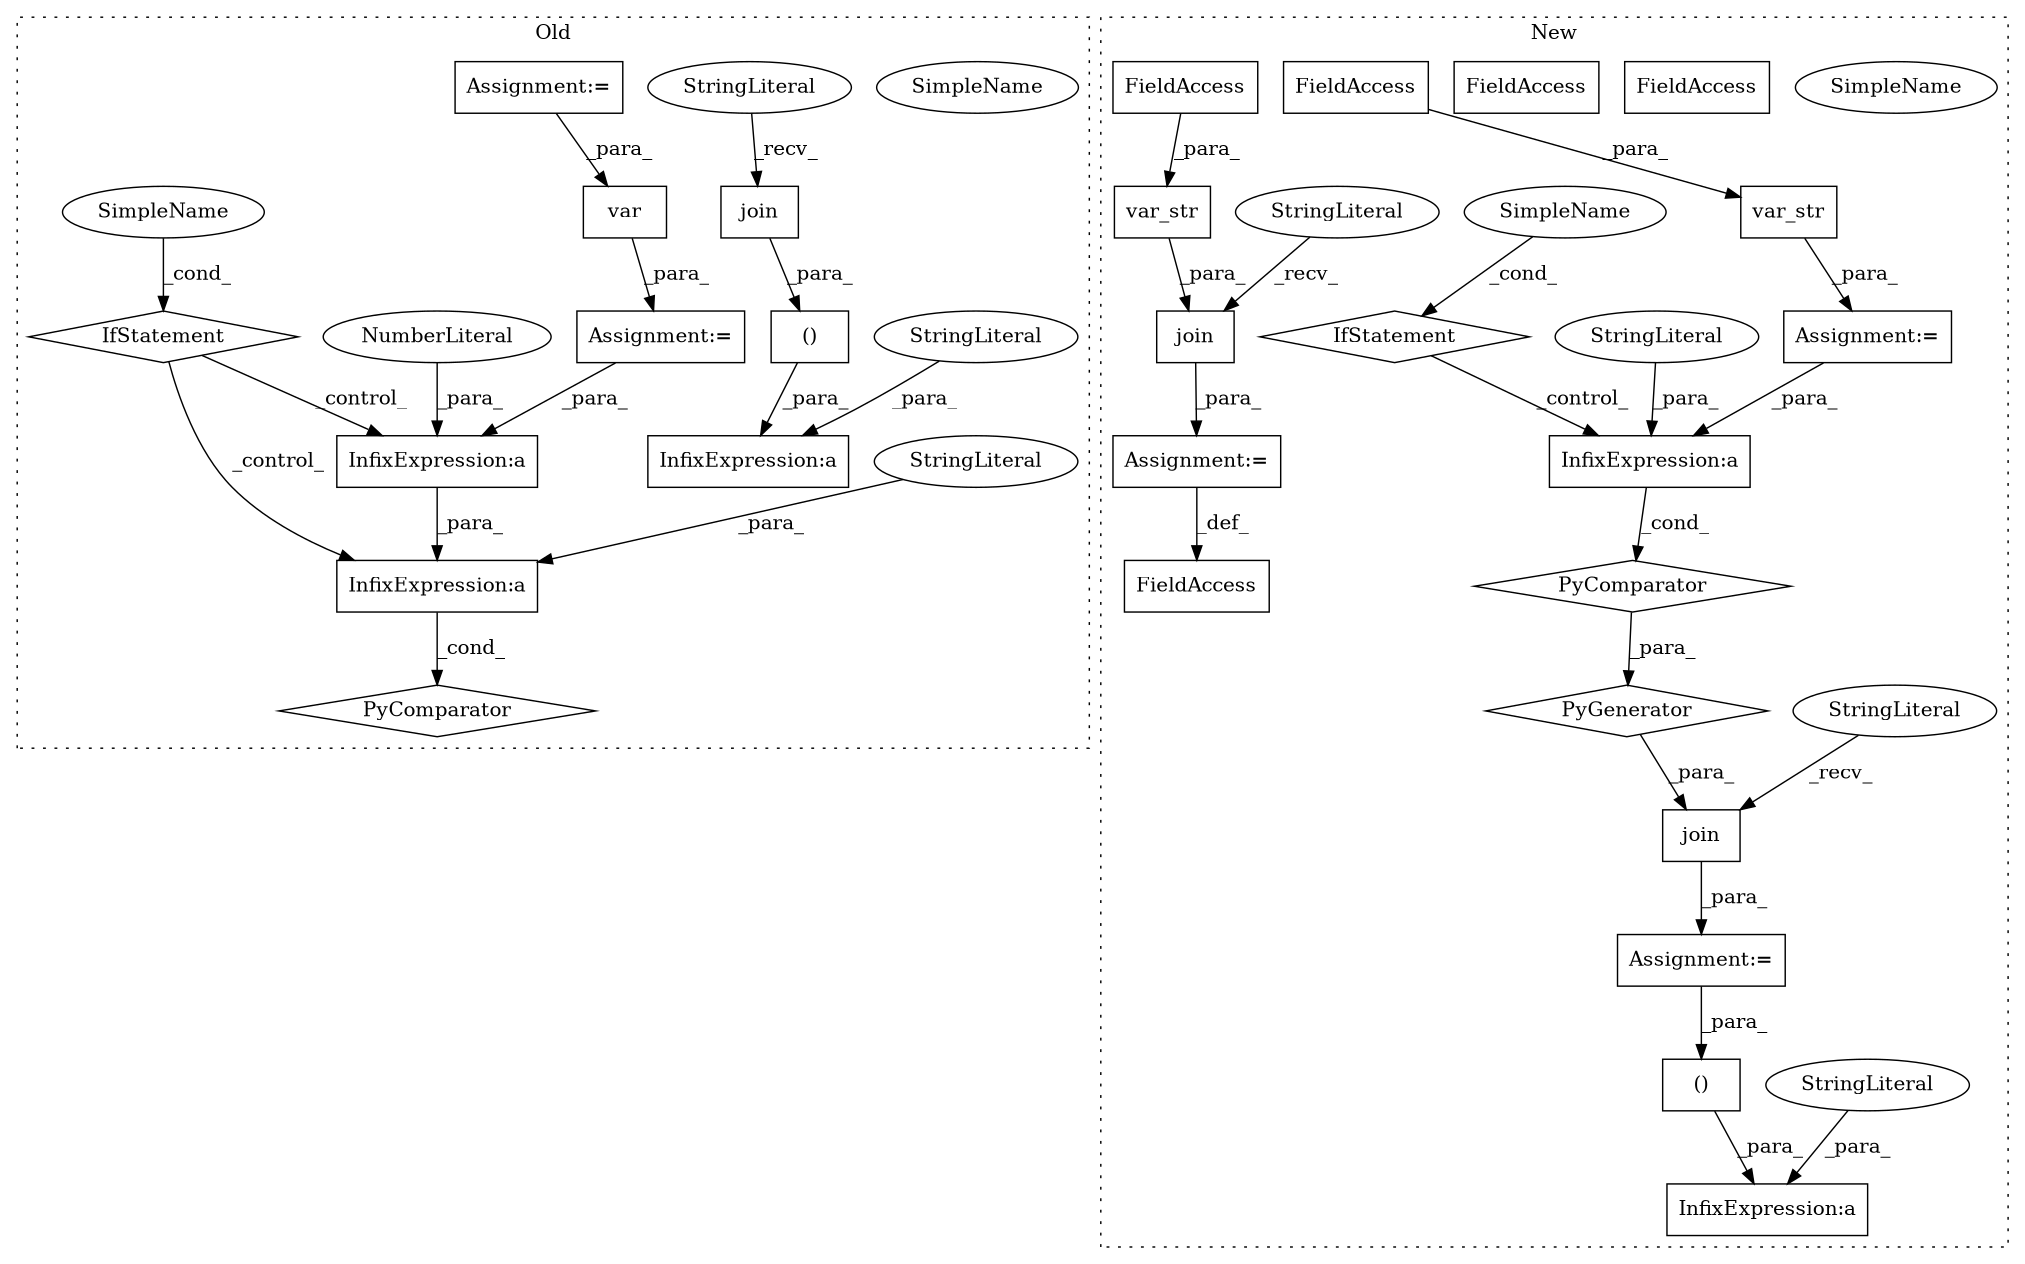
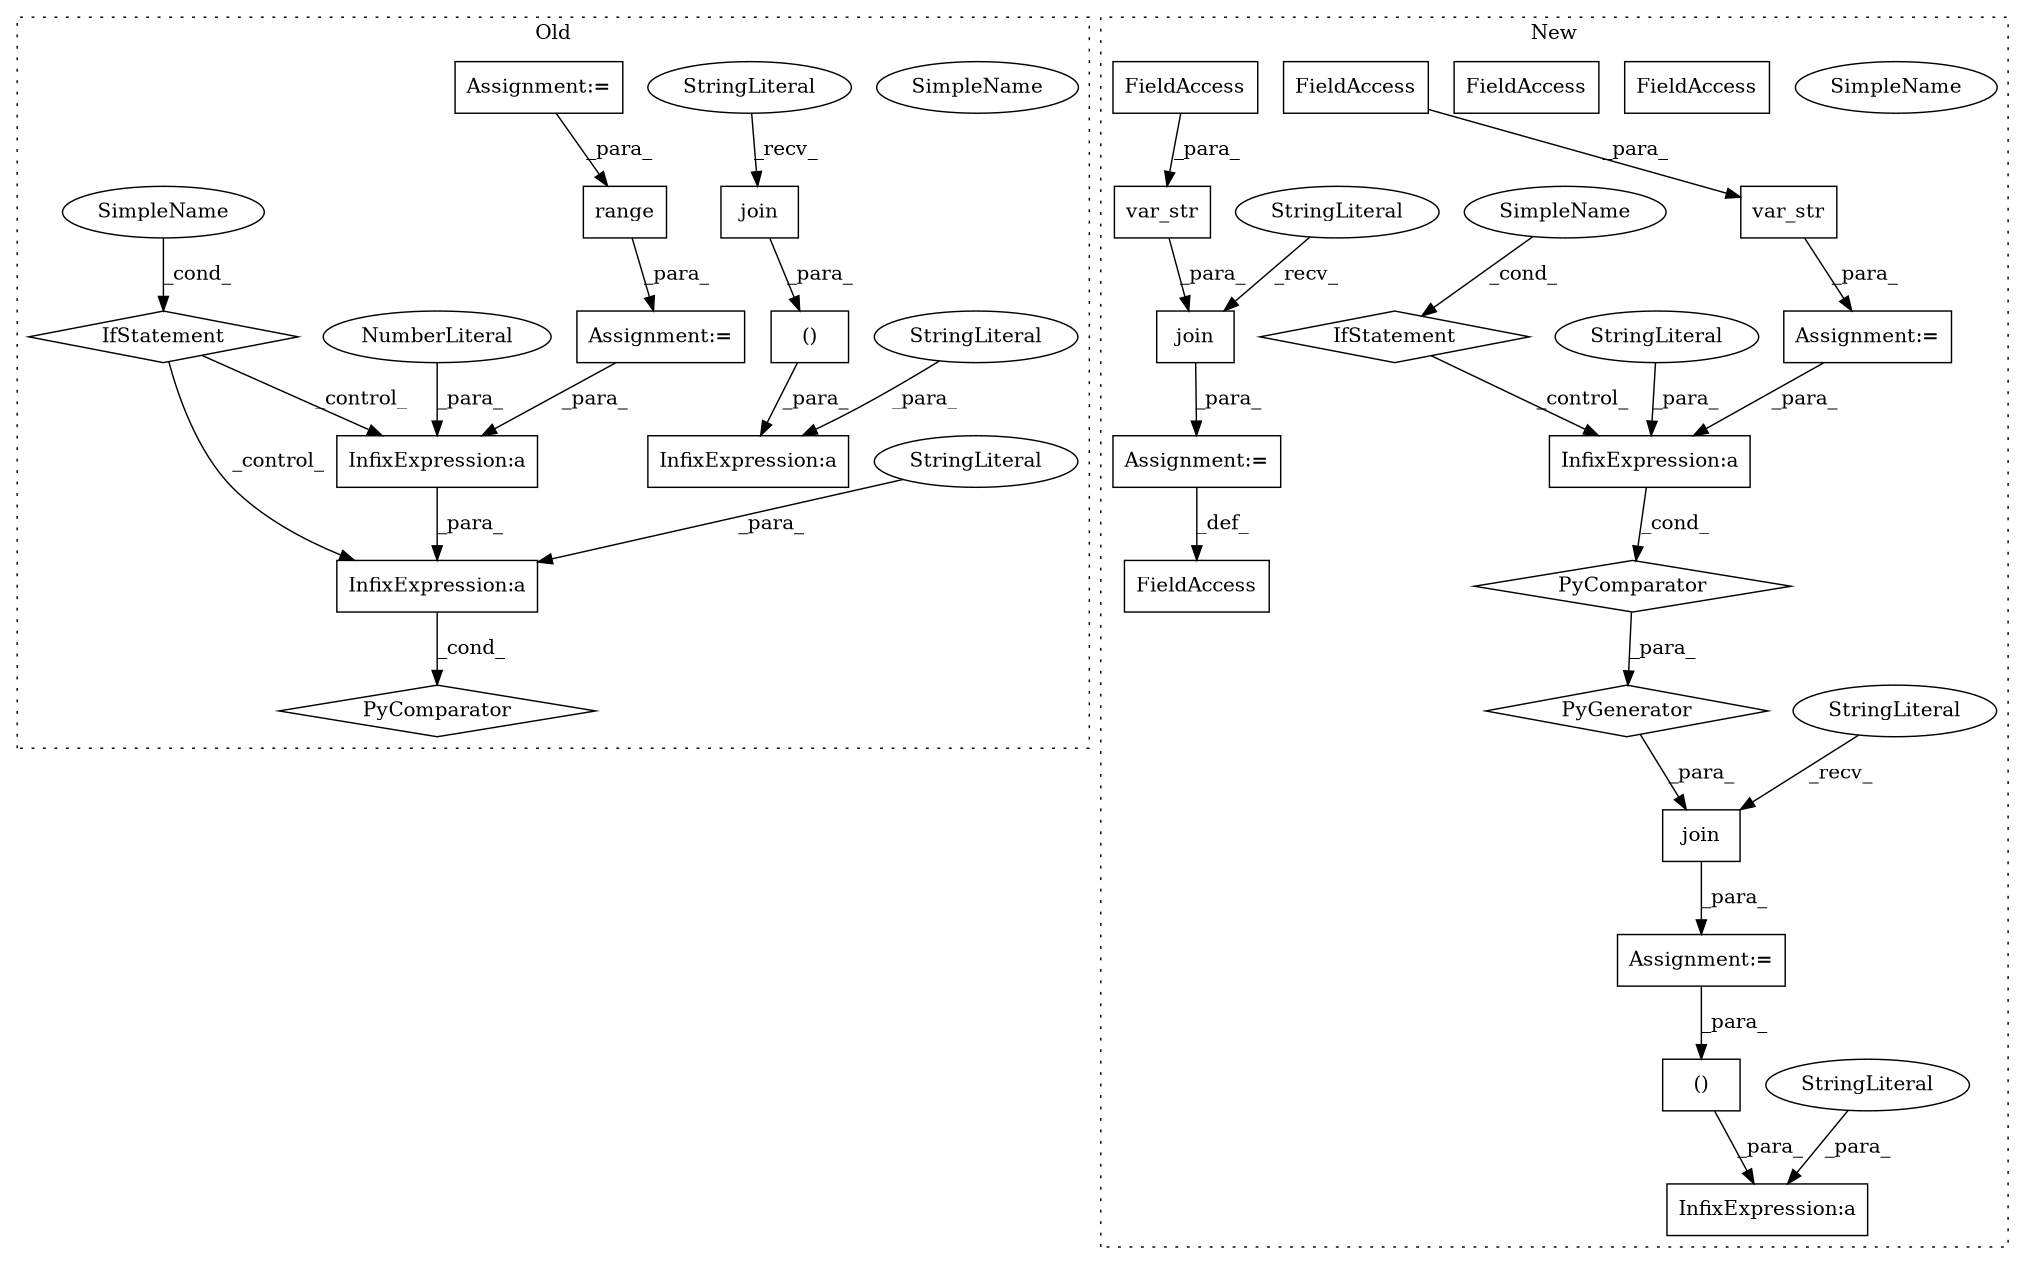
(625, 212) -> (625, 212)
